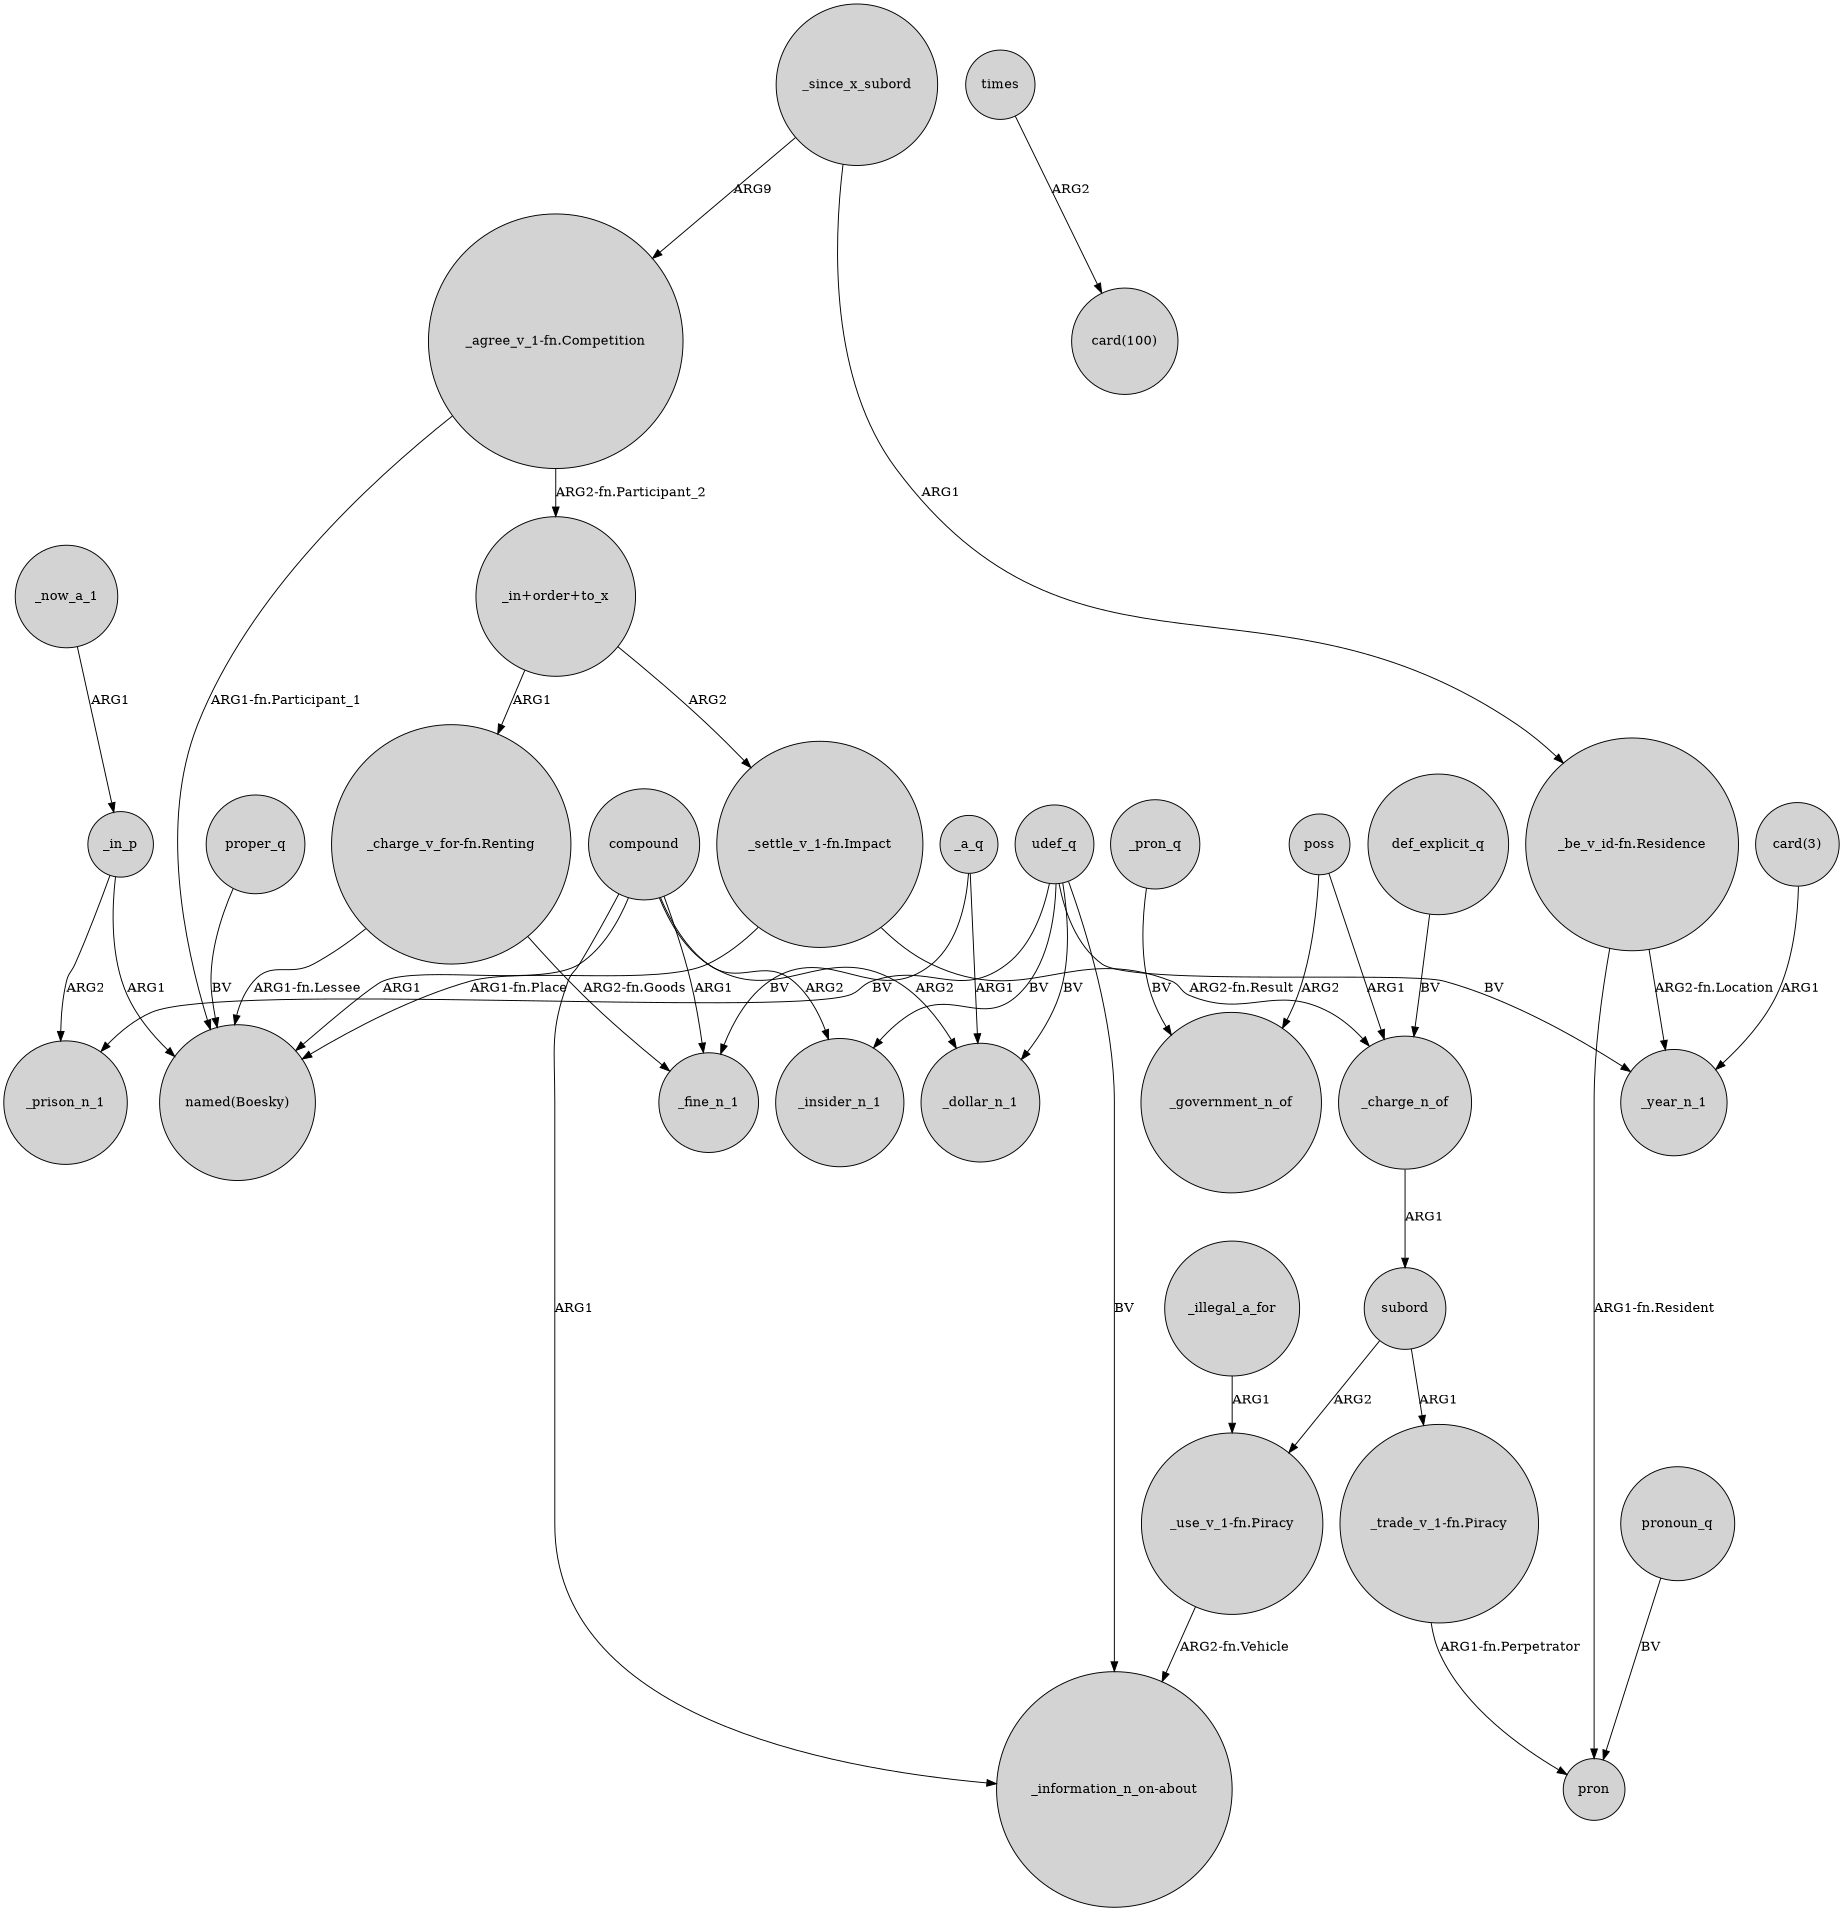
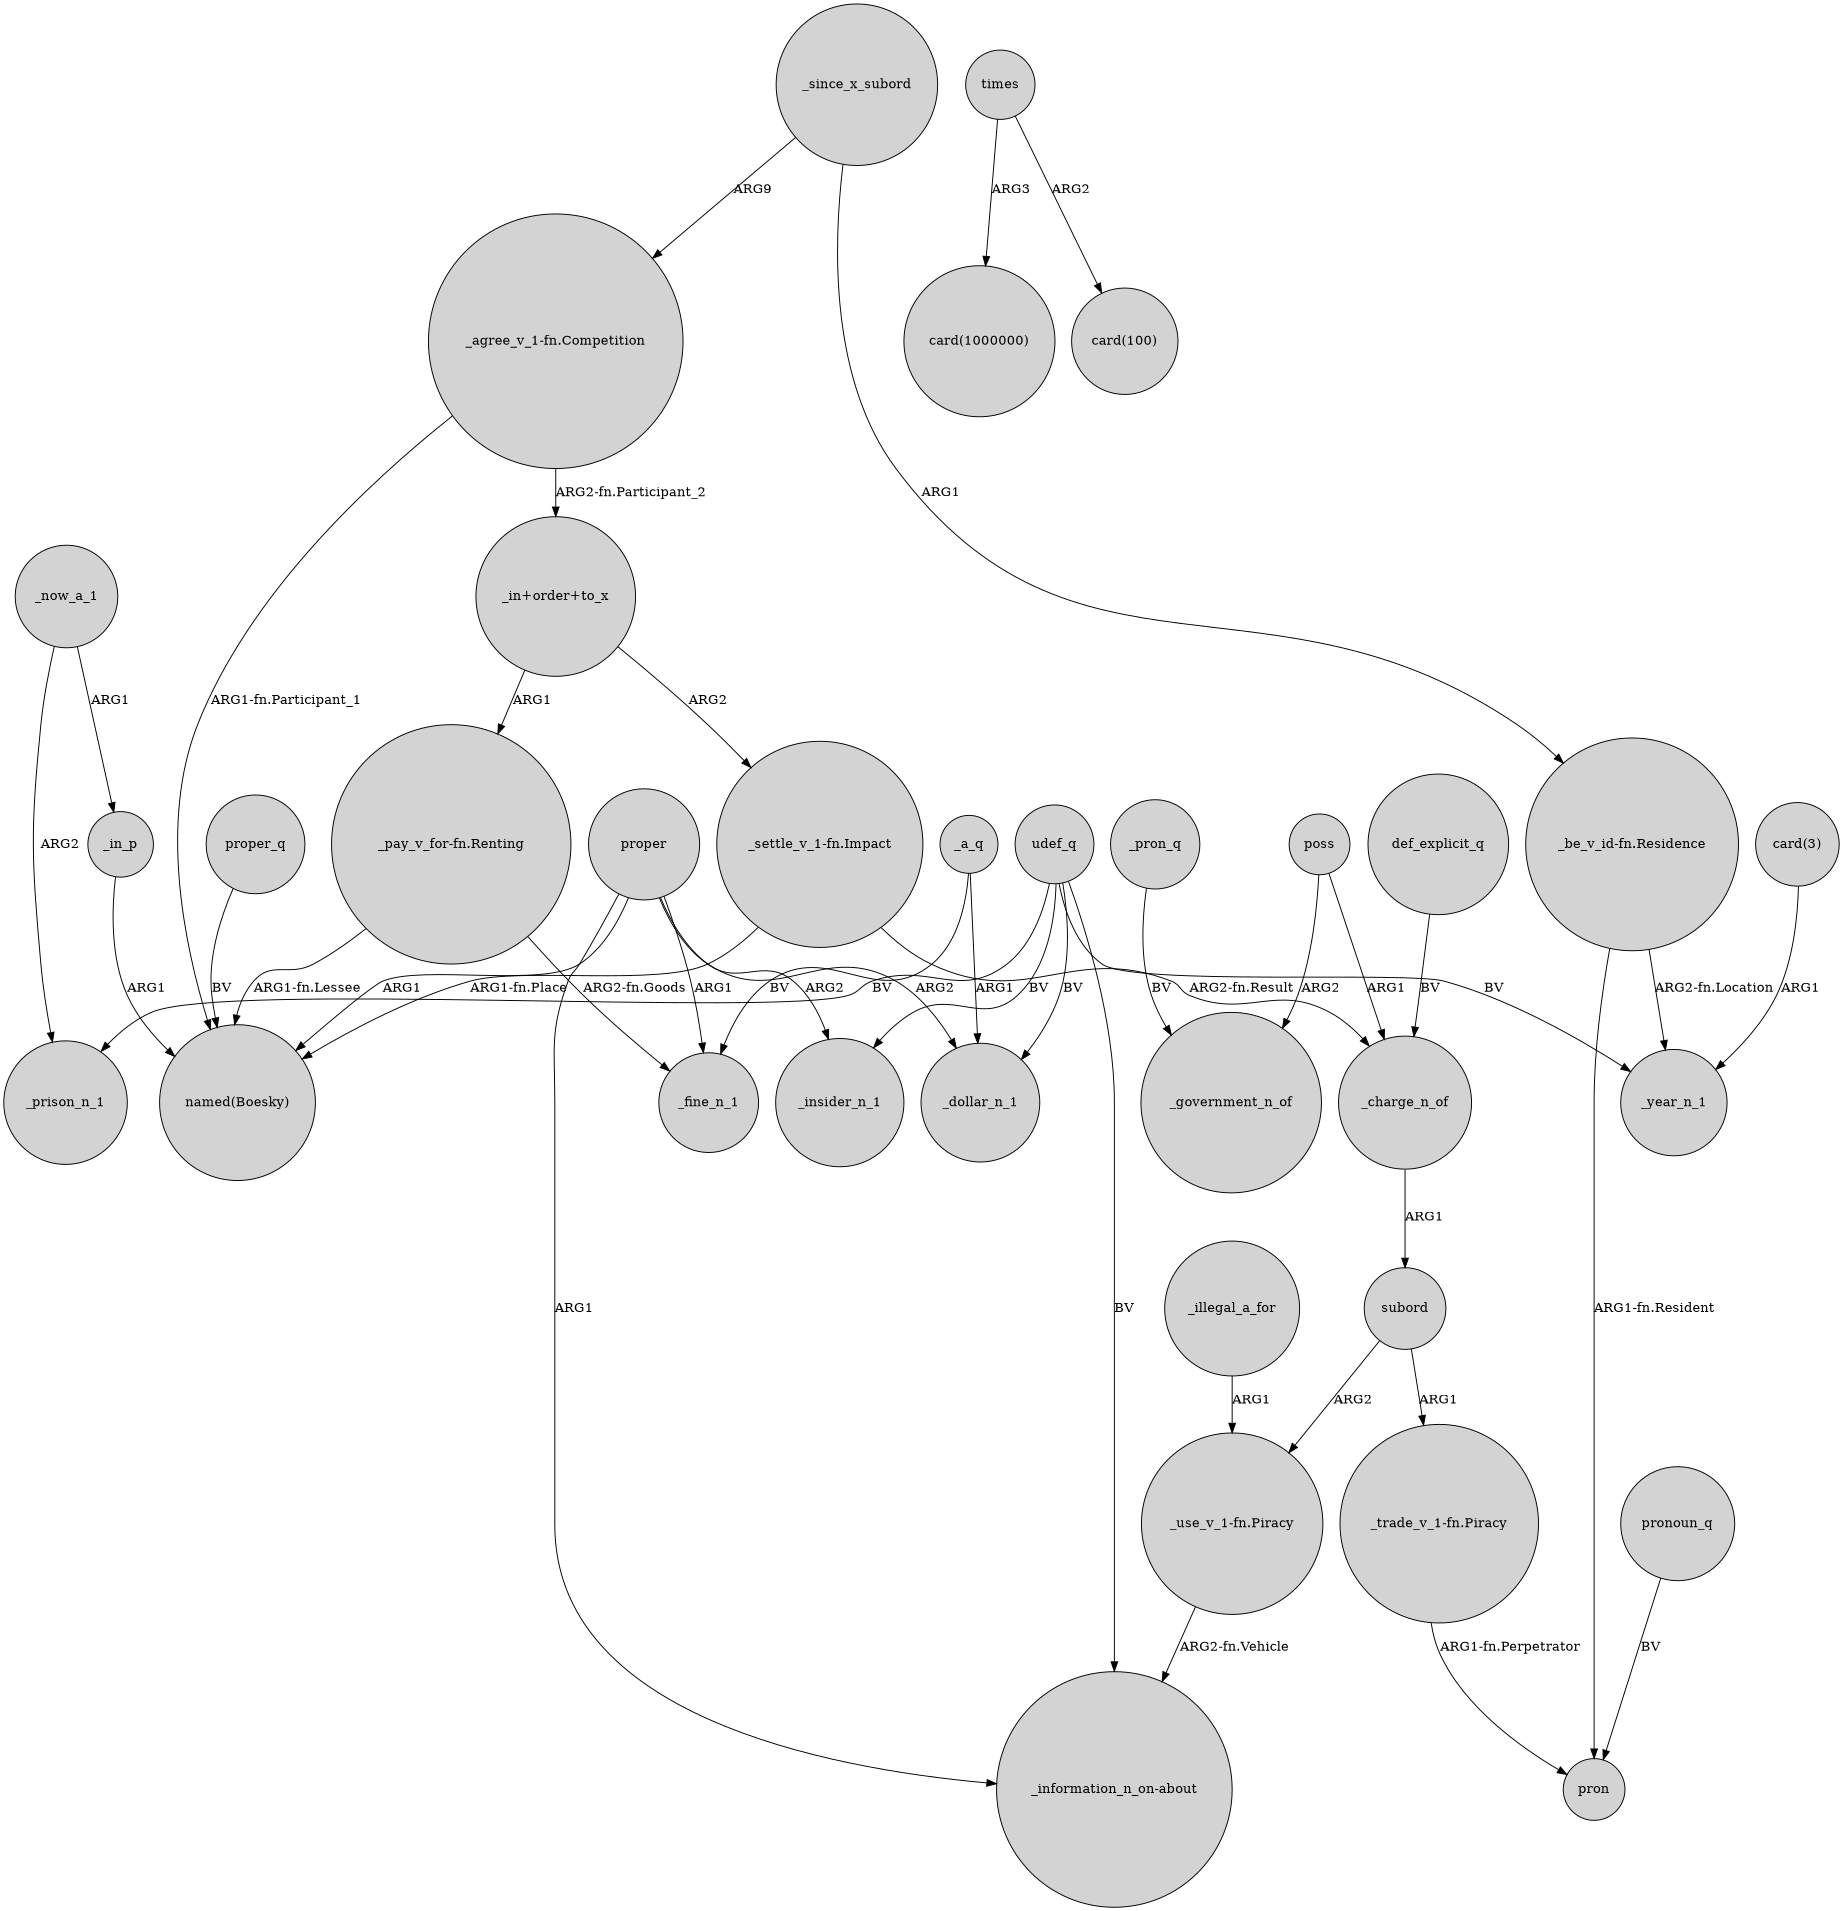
none -> (979, 341)
(451, 844) -> (451, 844)
(644, 844) -> (644, 844)
(80, 952) -> (33, 839)
